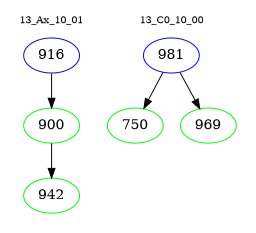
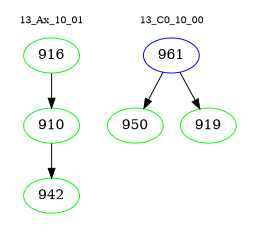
(52, 55) -> (52, 55)
(171, 55) -> (171, 55)
(52, 126) -> (52, 126)
(135, 126) -> (135, 126)
(208, 126) -> (208, 126)
